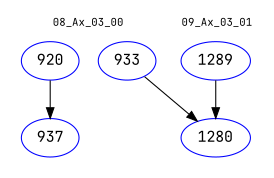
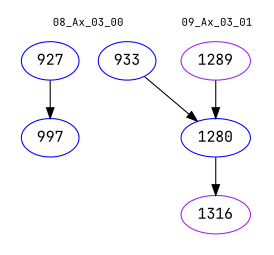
(50, 61) -> (50, 61)
(216, 61) -> (216, 61)
(50, 138) -> (50, 138)
none -> (216, 215)
